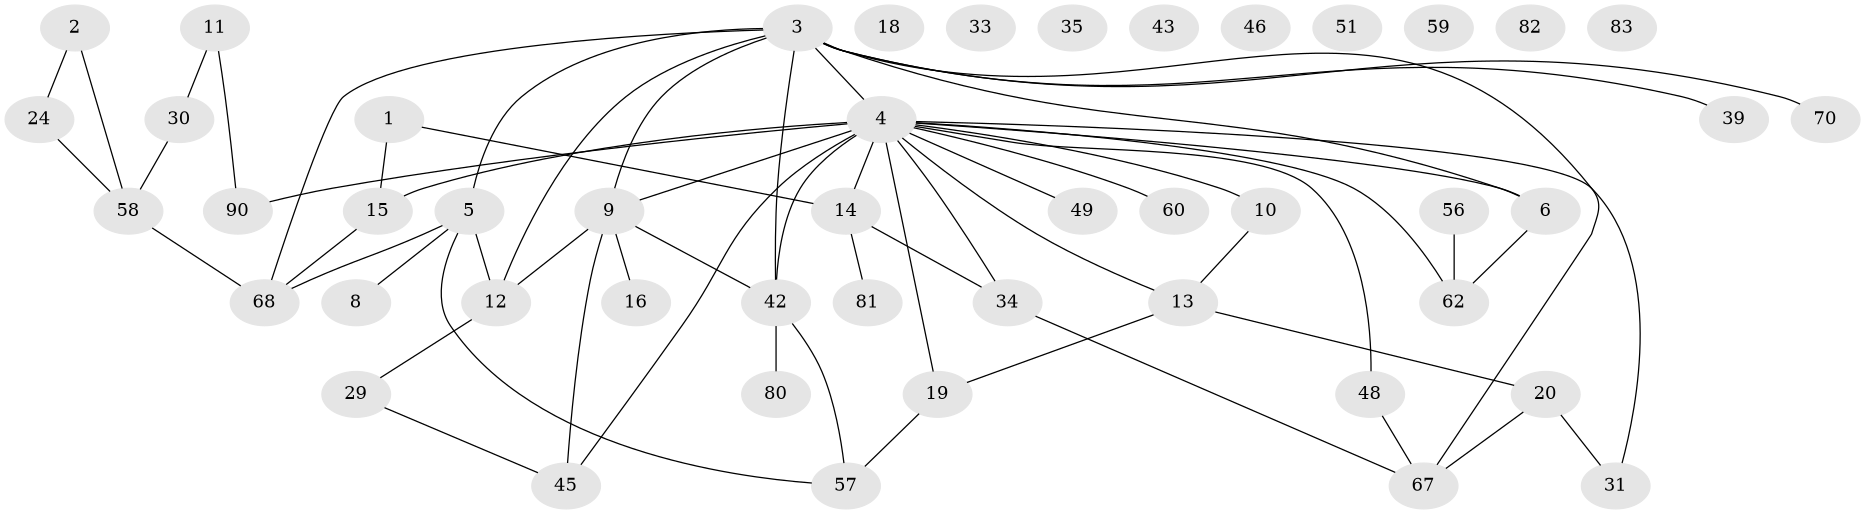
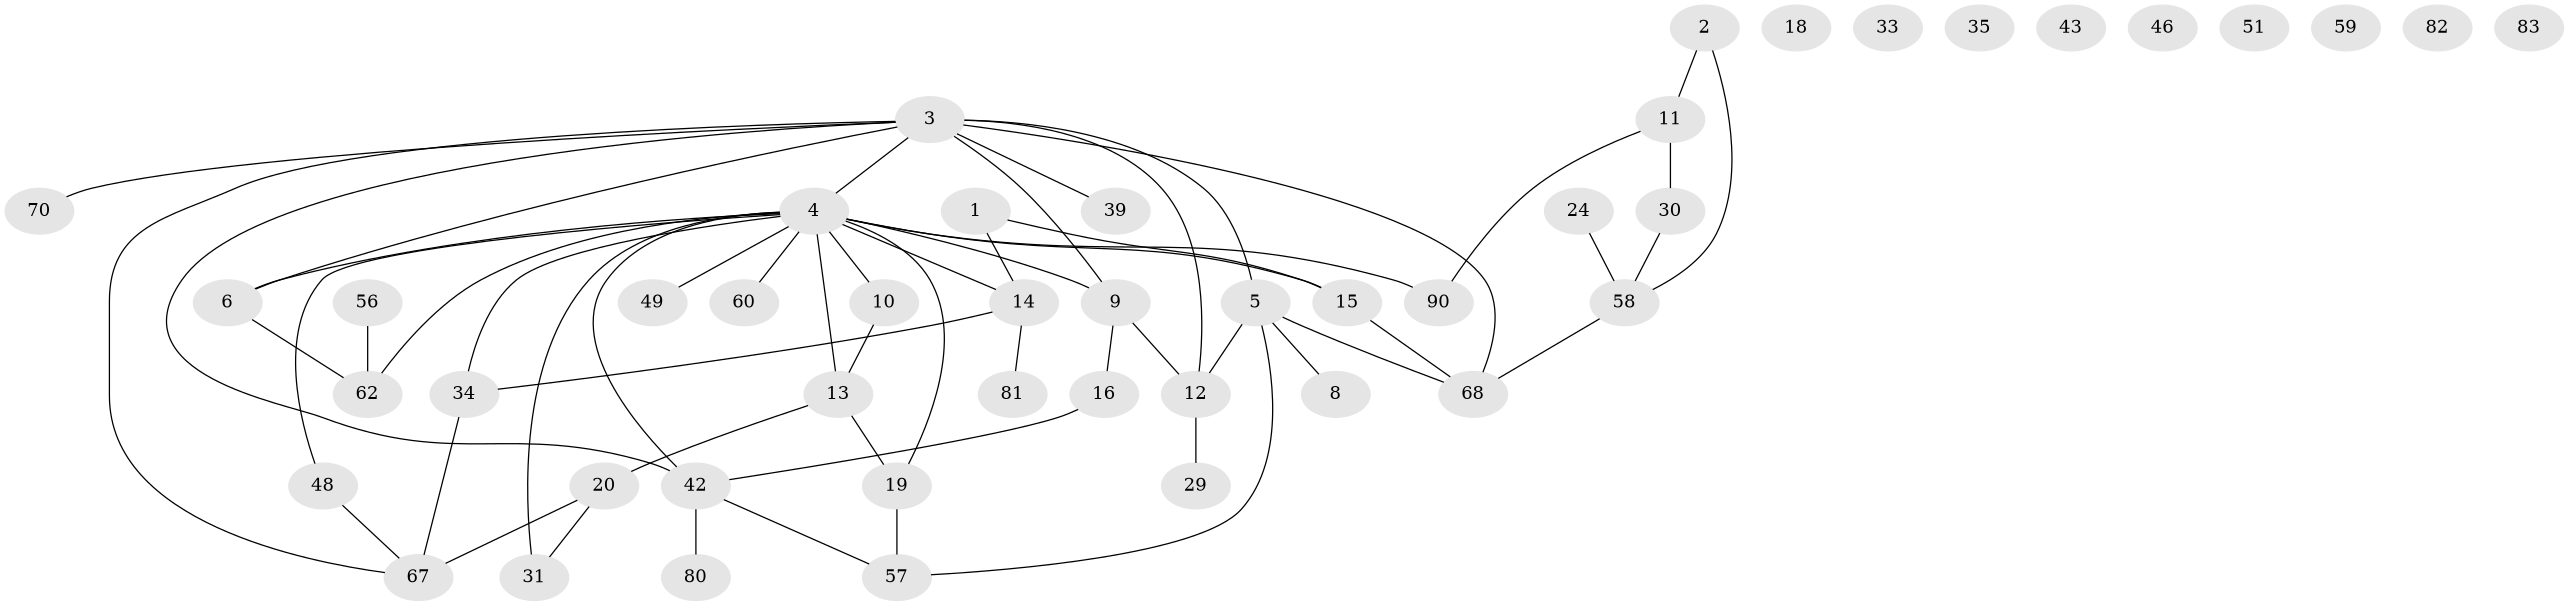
(57, 74) -> (1688, 74)
(693, 257) -> (905, 450)
(566, 486) -> none
